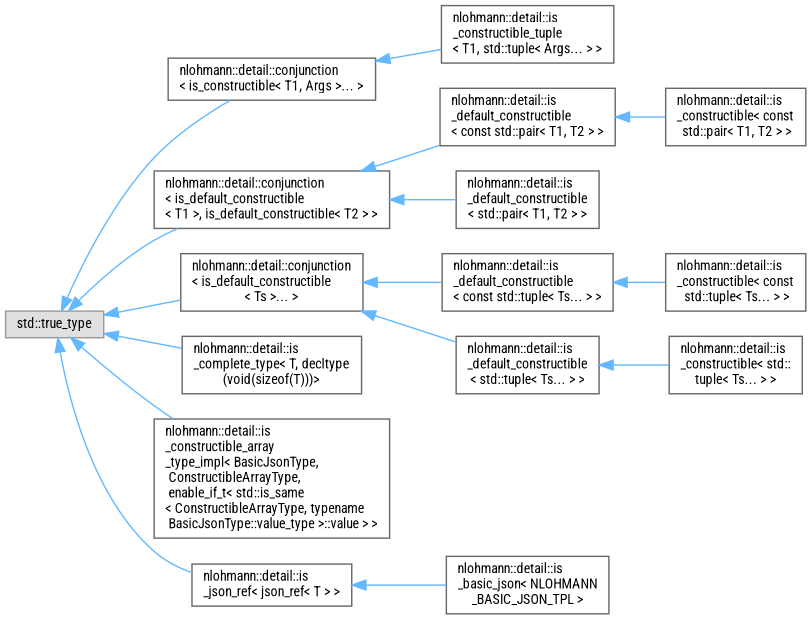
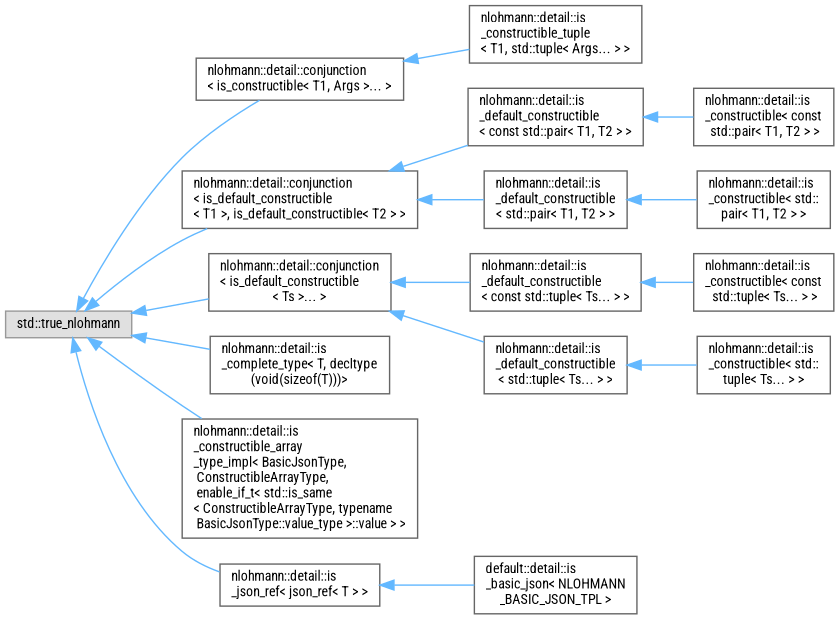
none -> (764, 200)
(55, 324) -> (69, 324)
(528, 585) -> (556, 585)
